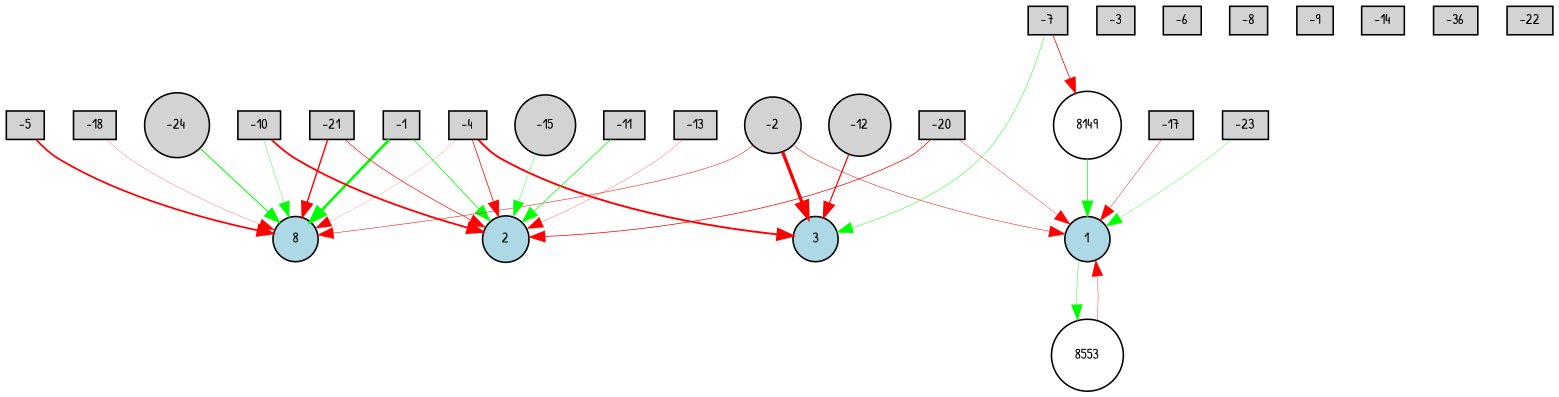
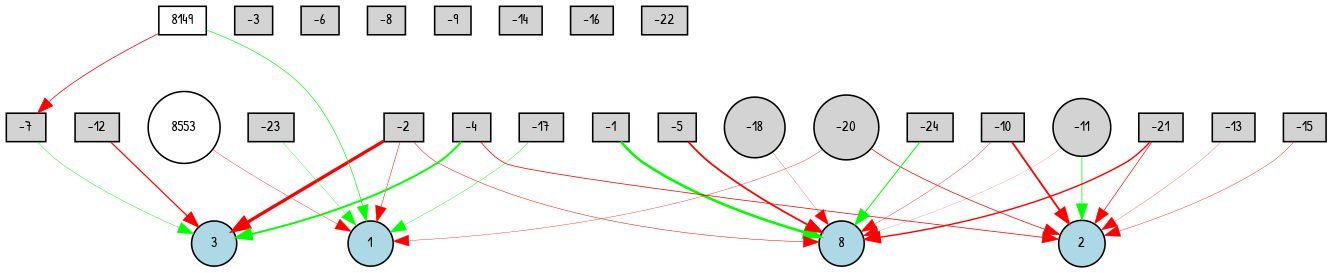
(1456, 21) -> (592, 21)
(1061, 57) -> (102, 64)
(95, 125) -> (755, 127)
(177, 125) -> (930, 127)
(545, 125) -> (1305, 127)
(624, 125) -> (1082, 127)
(773, 125) -> (404, 127)
(860, 125) -> (97, 127)
(942, 125) -> (846, 127)
(1087, 125) -> (183, 21)
(274, 171) -> (927, 192)
(446, 174) -> none
(1136, 174) -> (466, 189)
(525, 183) -> (1211, 195)
(392, 187) -> (982, 192)
(621, 205) -> (373, 195)
(1077, 282) -> none
